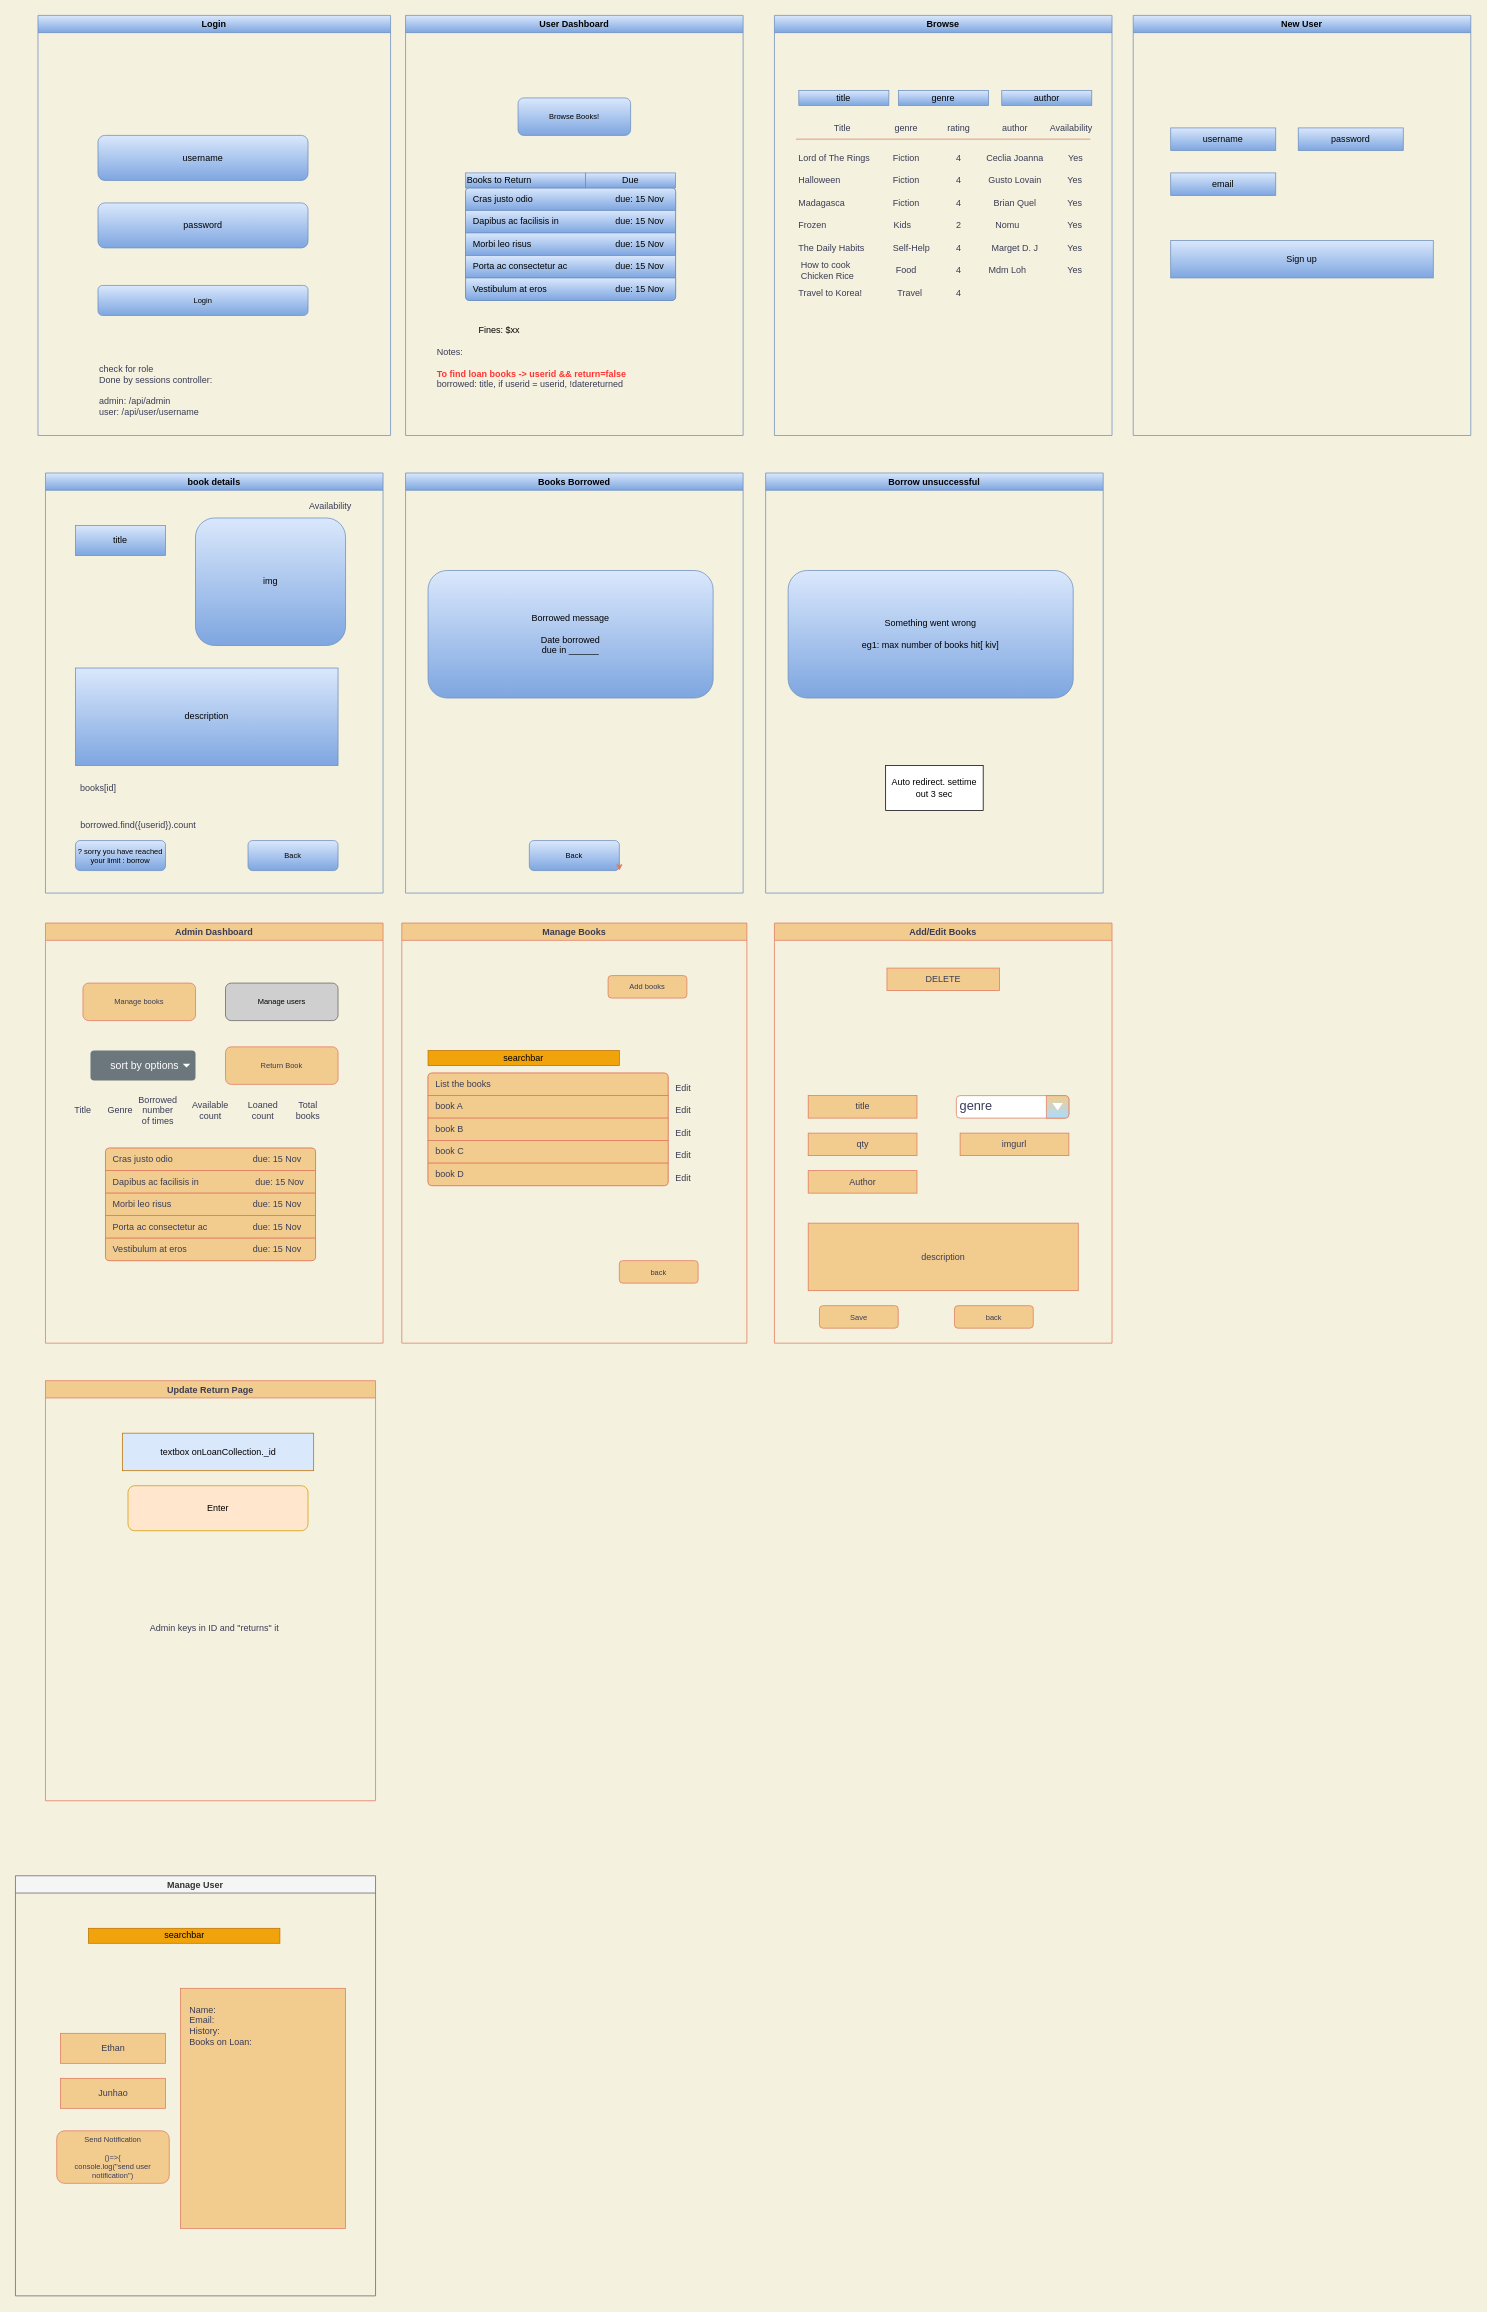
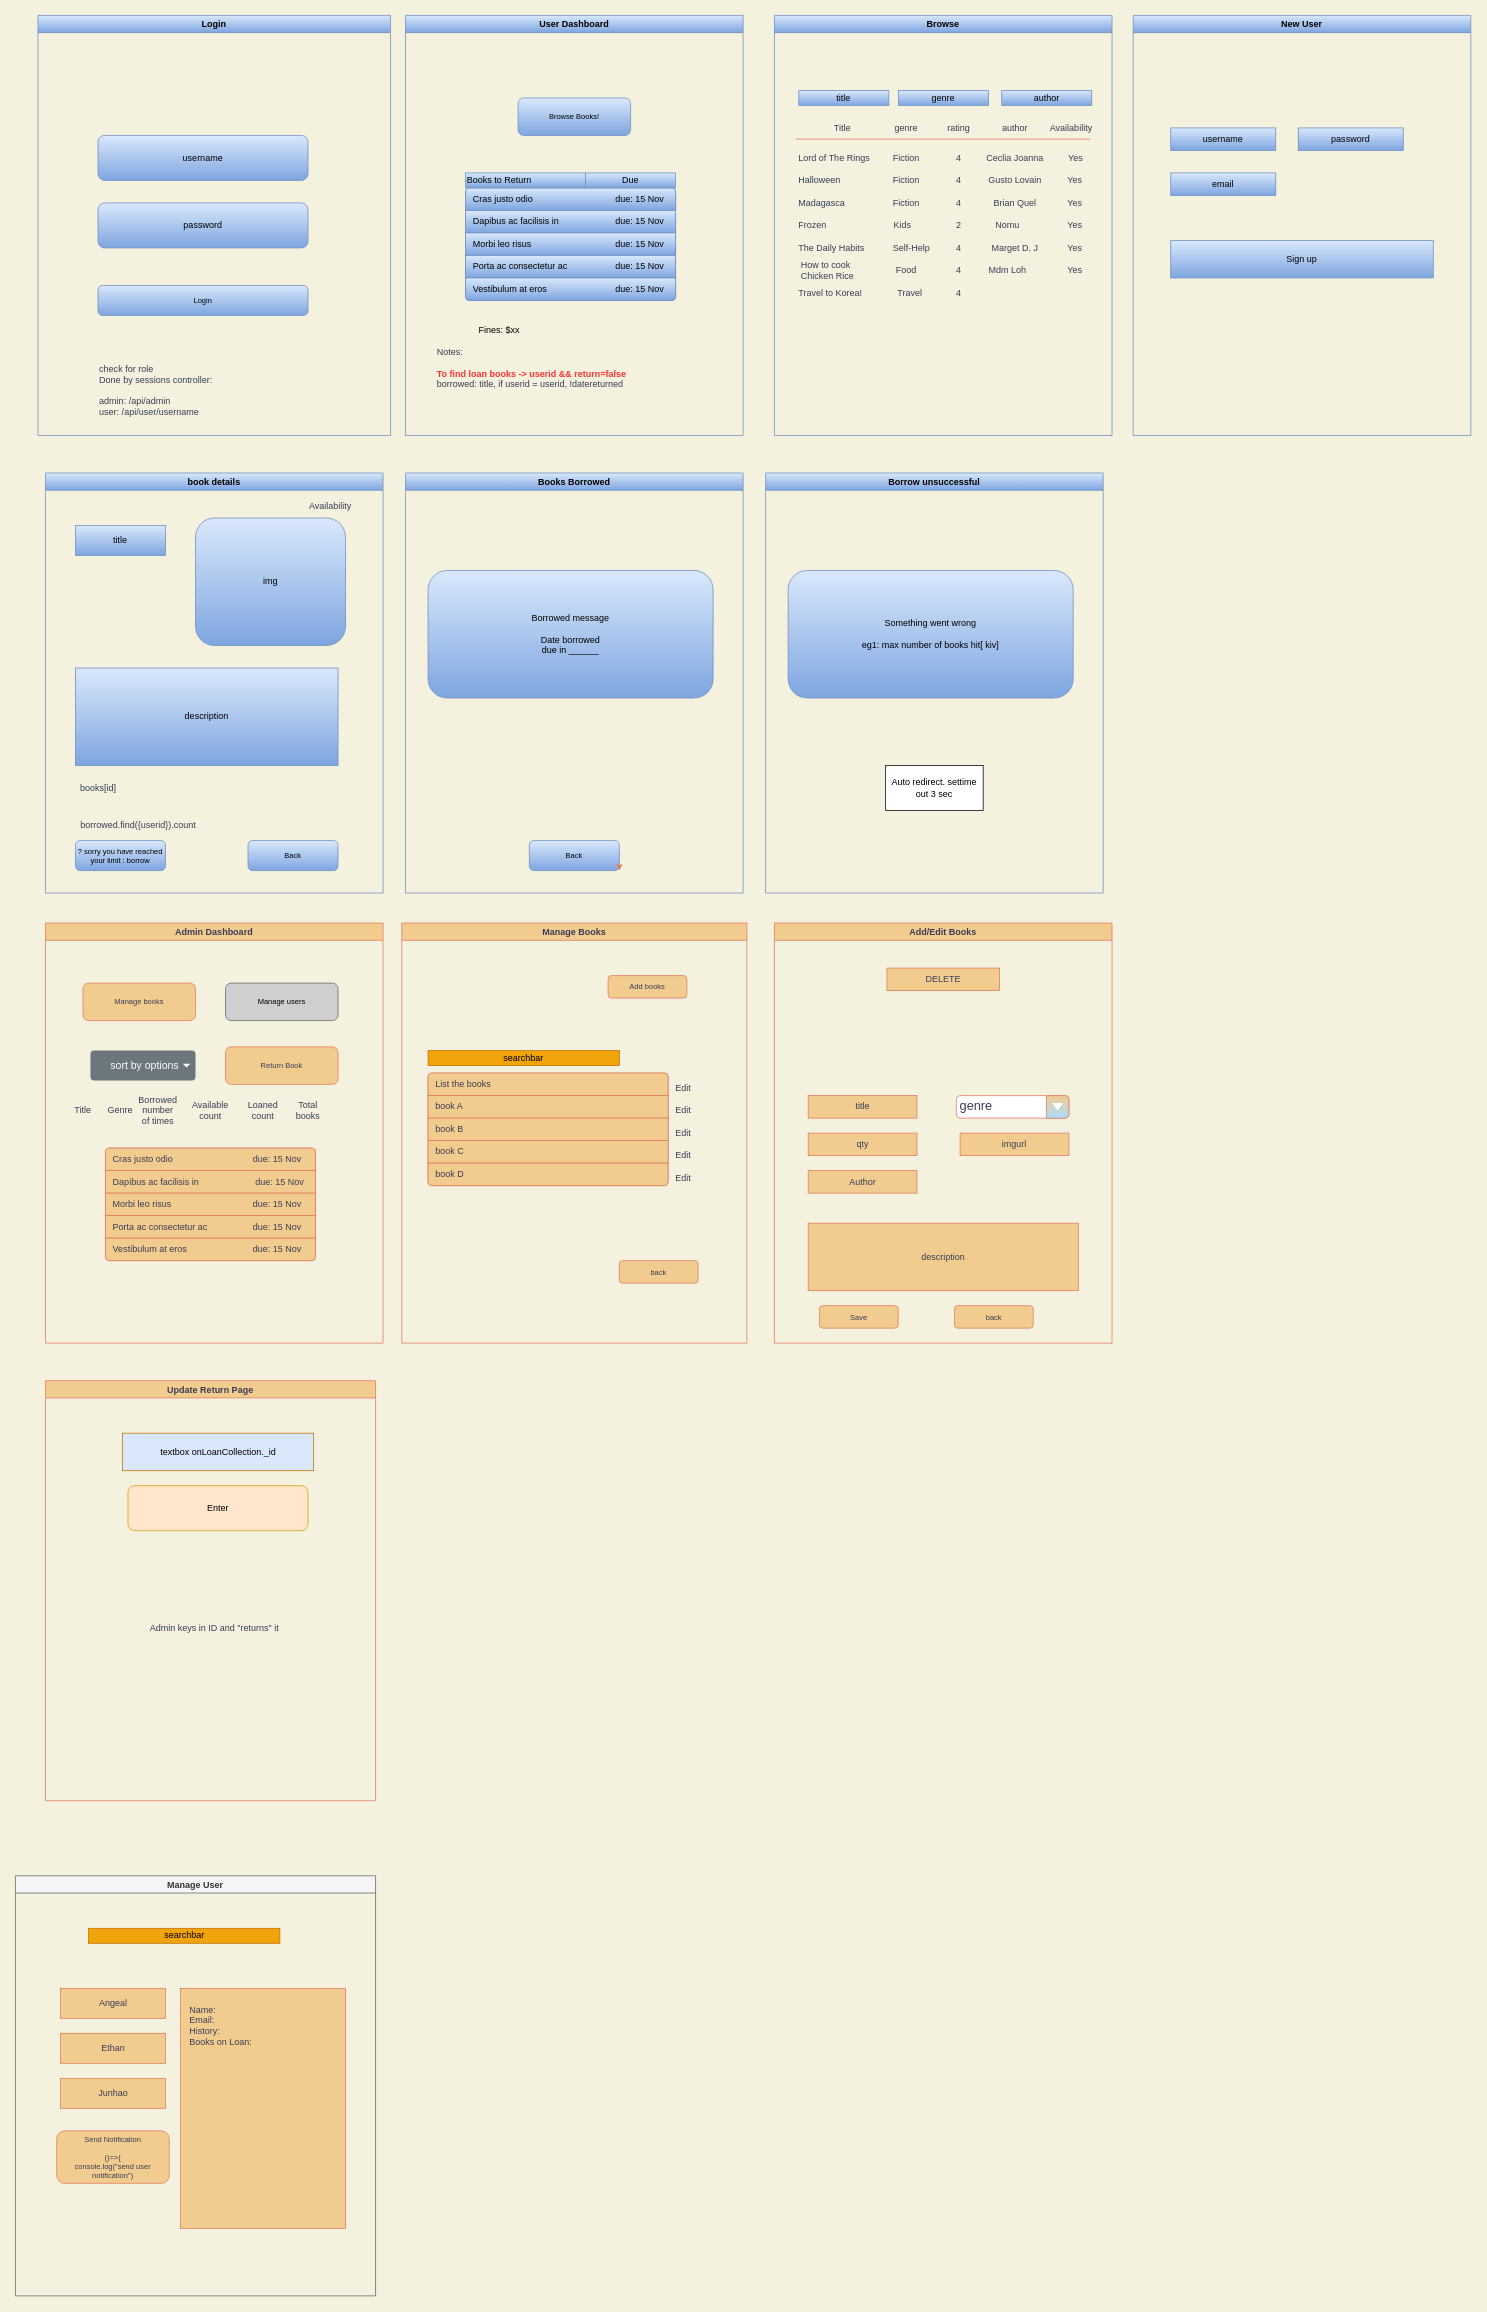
none -> (113, 2003)
